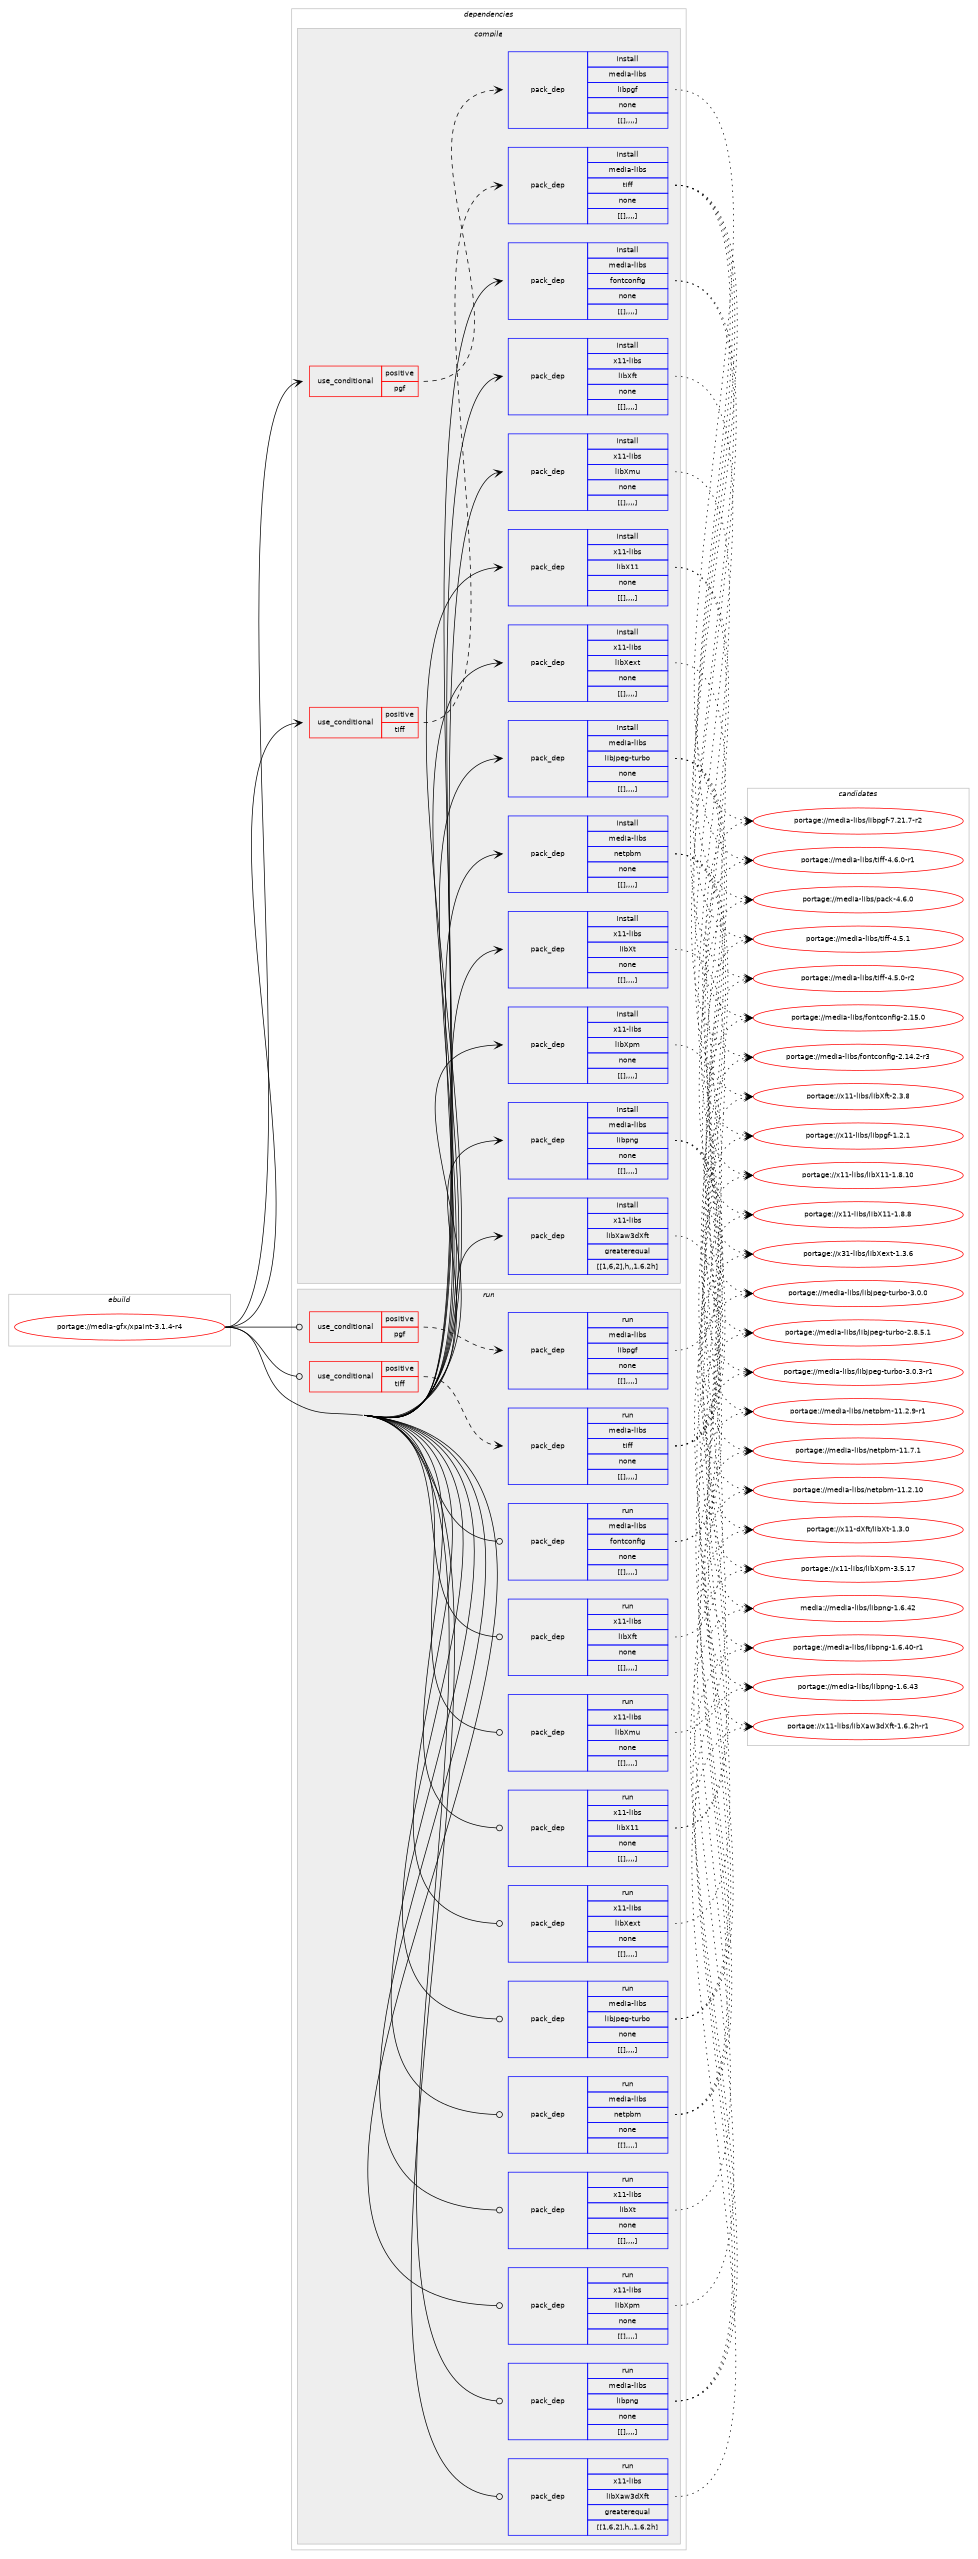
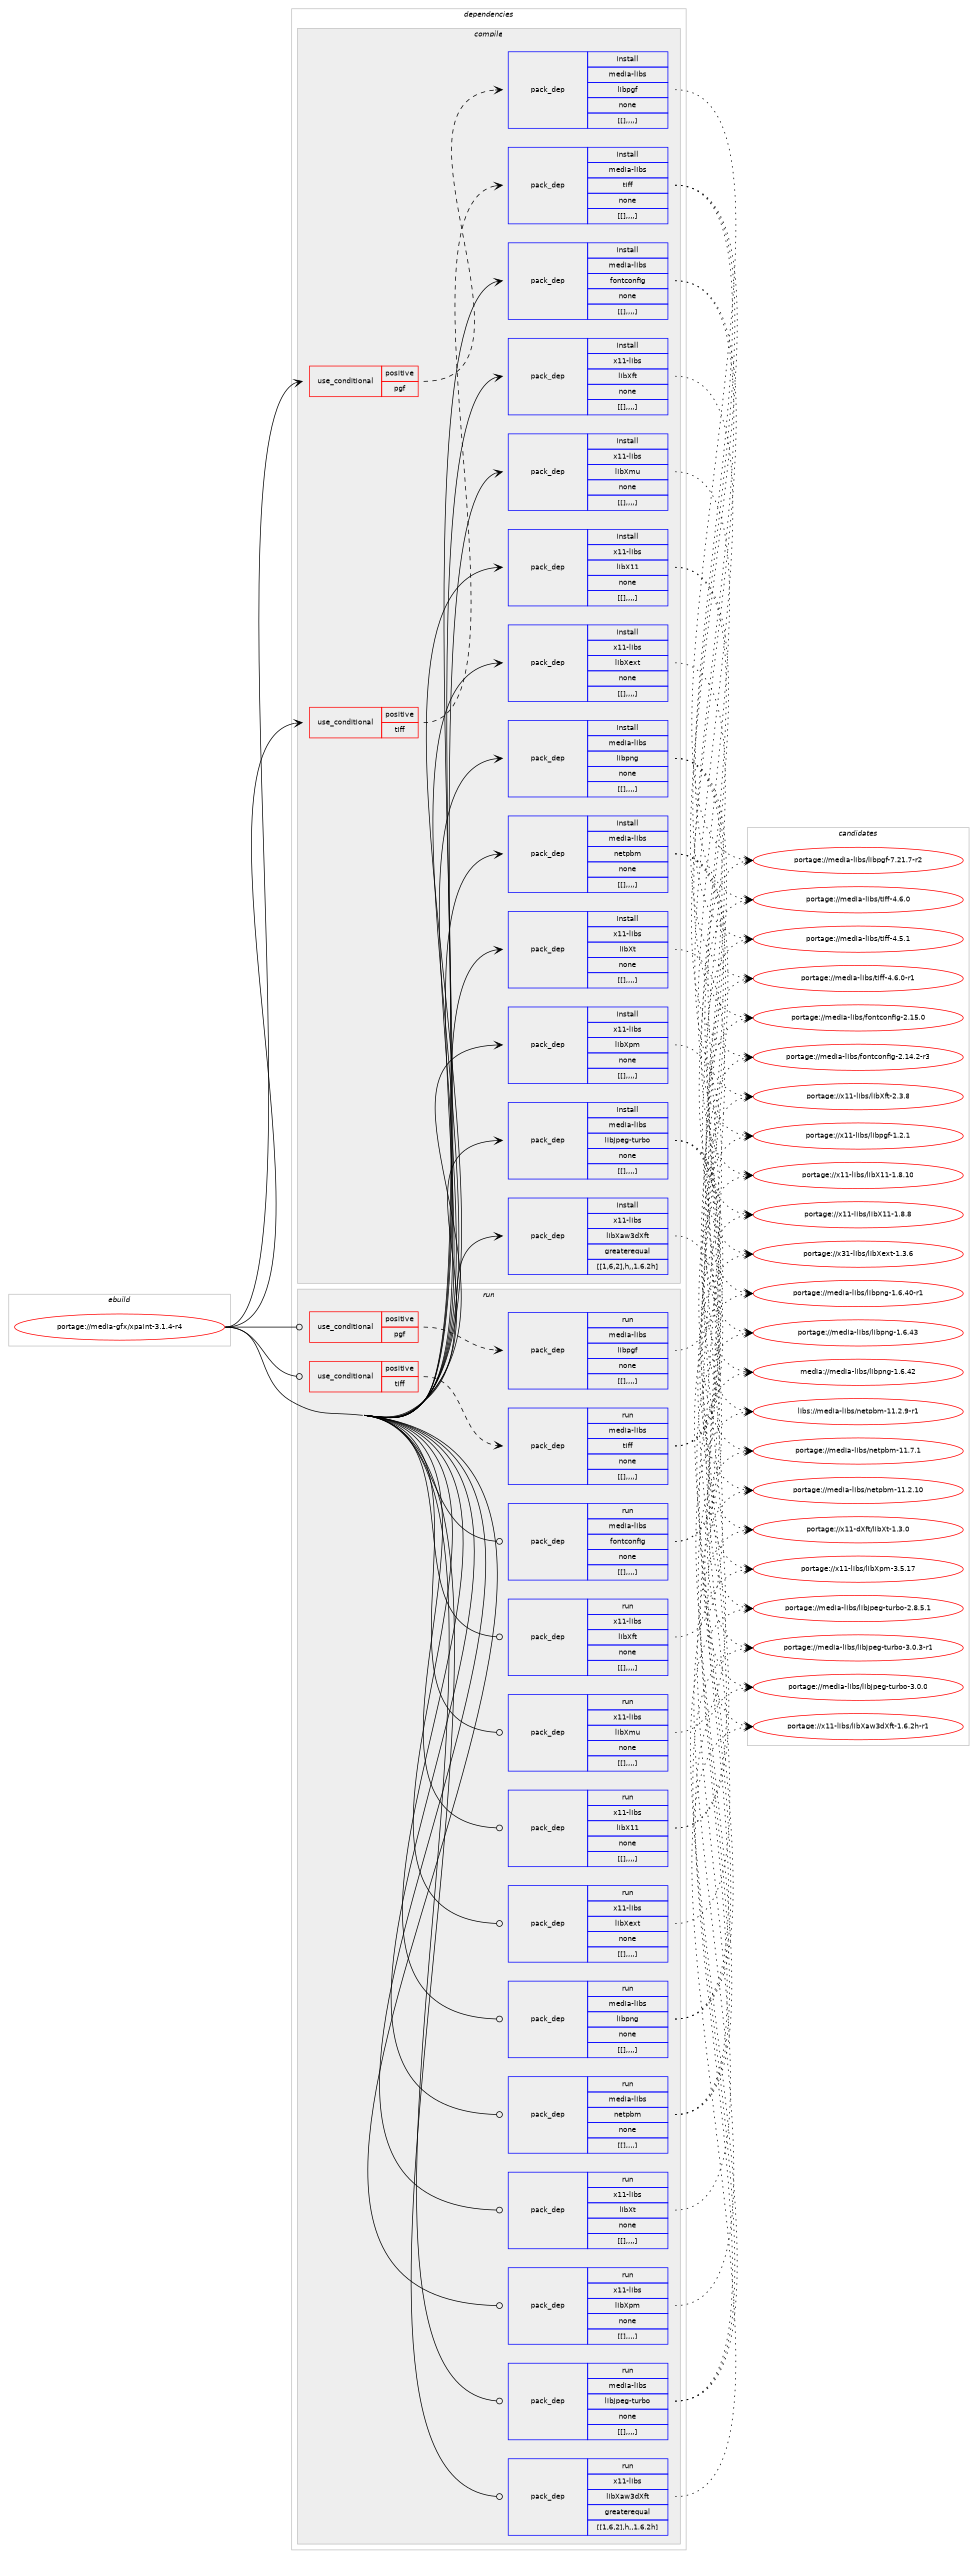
(858, 900) -> (858, 900)
(858, 979) -> none
(858, 1412) -> (858, 1412)
